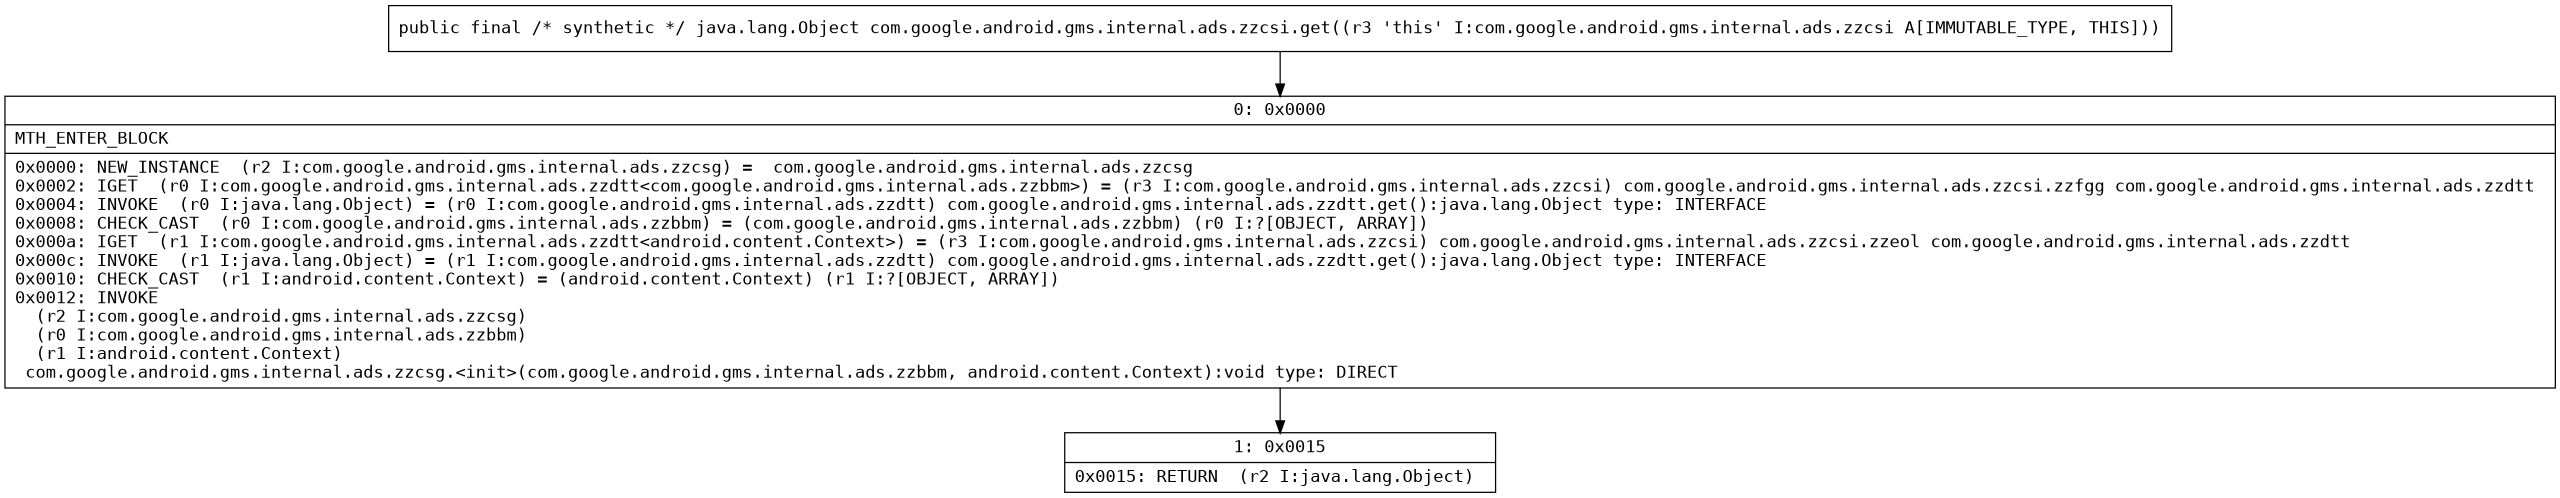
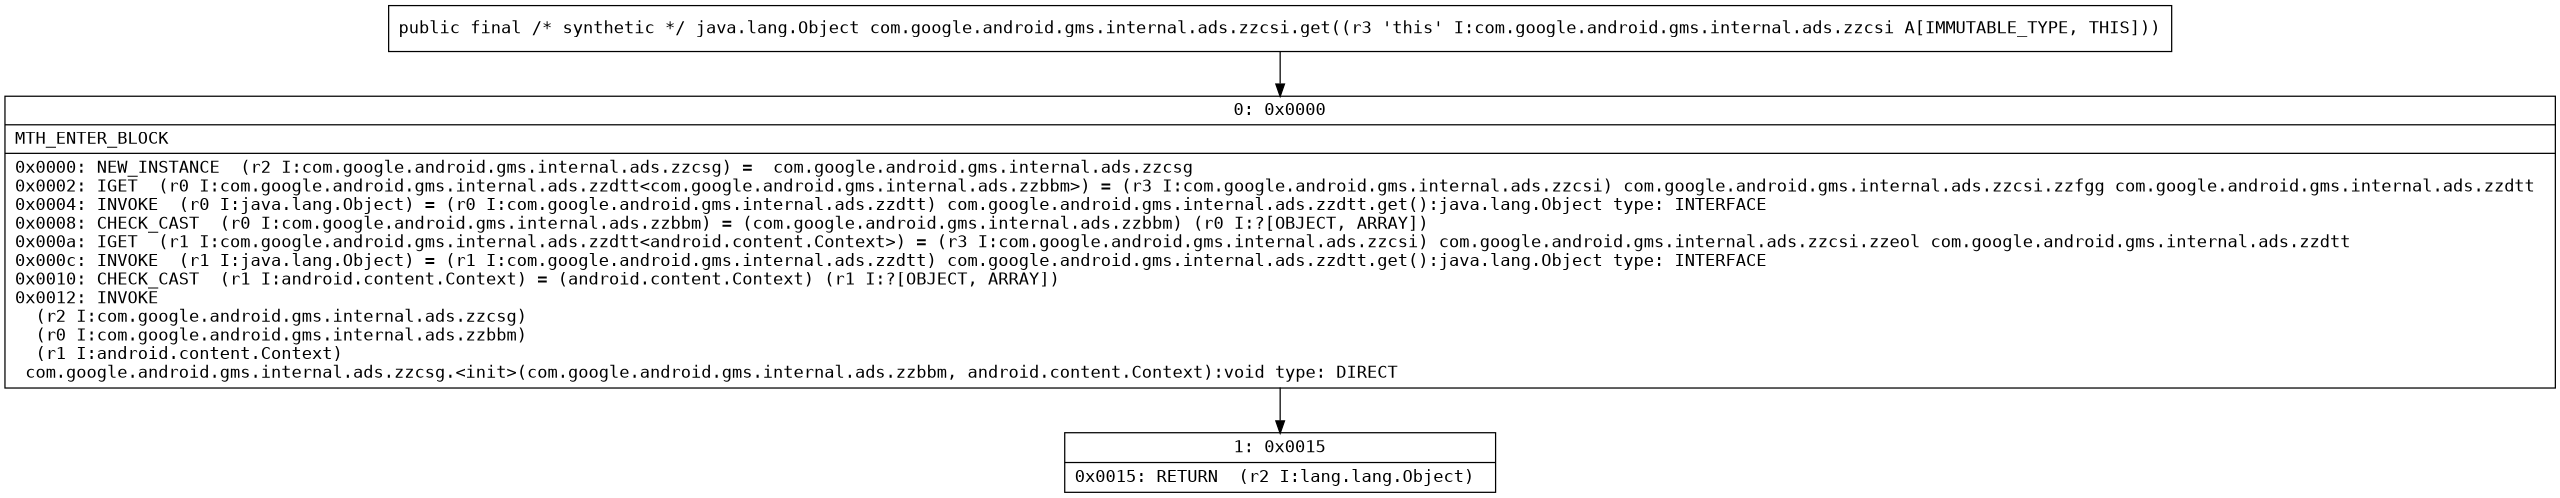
(1280, 477) -> (1280, 477)
